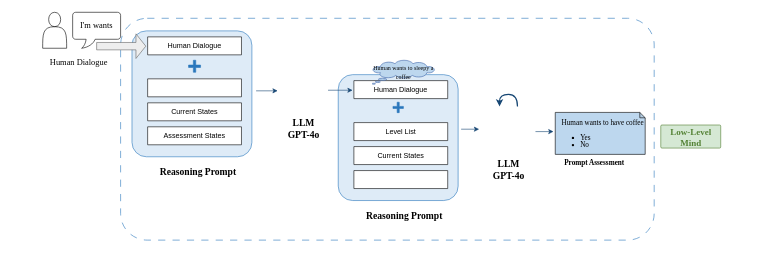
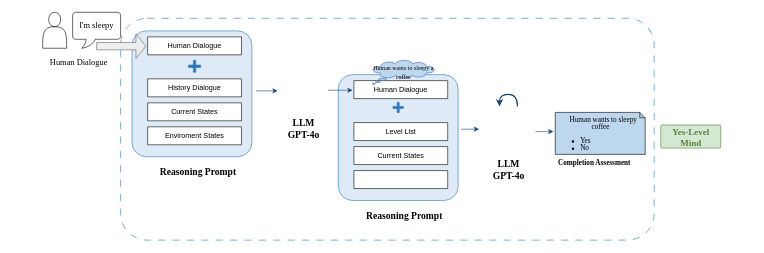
(96, 26) -> (96, 26)
none -> (194, 88)
(601, 134) -> (601, 134)
(194, 136) -> (194, 136)
(691, 137) -> (691, 137)
(595, 164) -> (595, 164)
